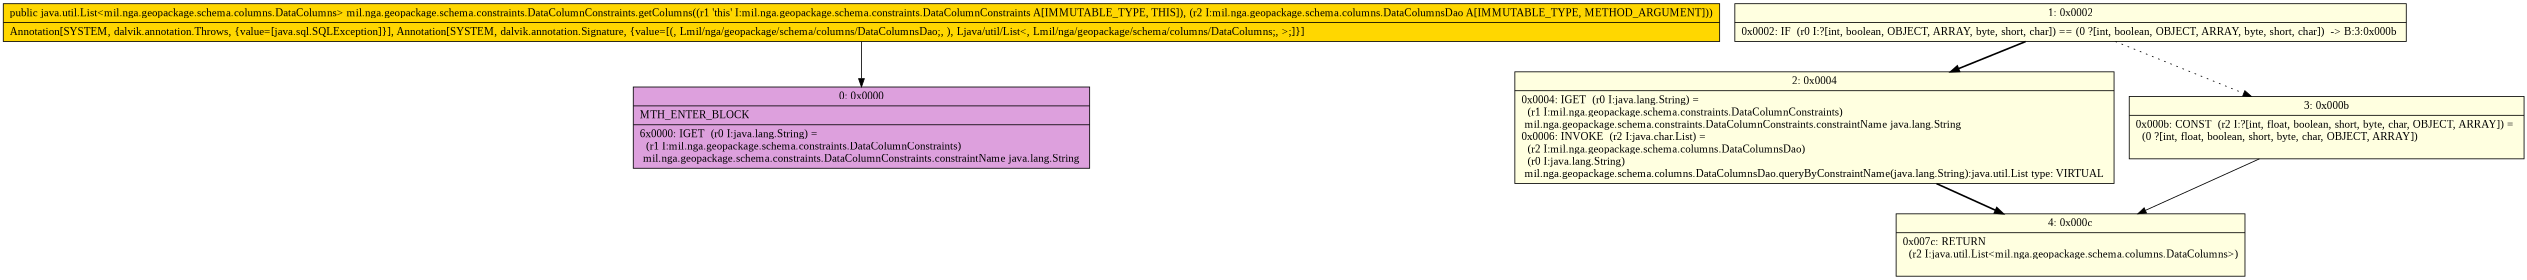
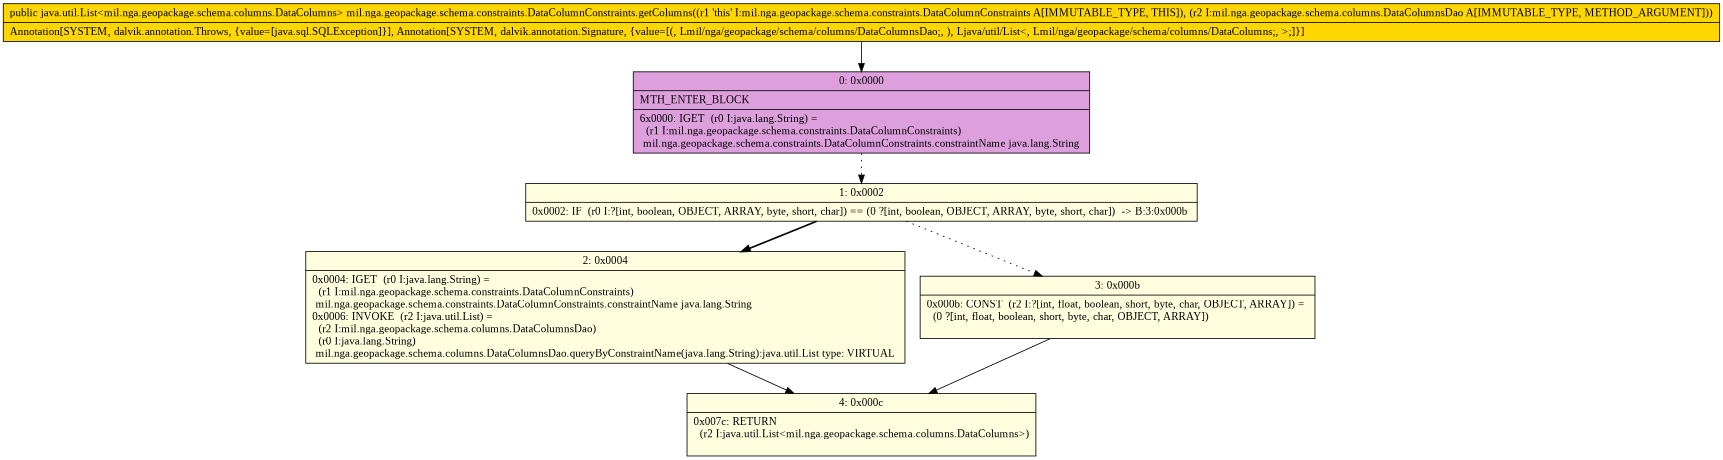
(1615, 137) -> (405, 316)
none -> (861, 164)
(1966, 197) -> (757, 377)
